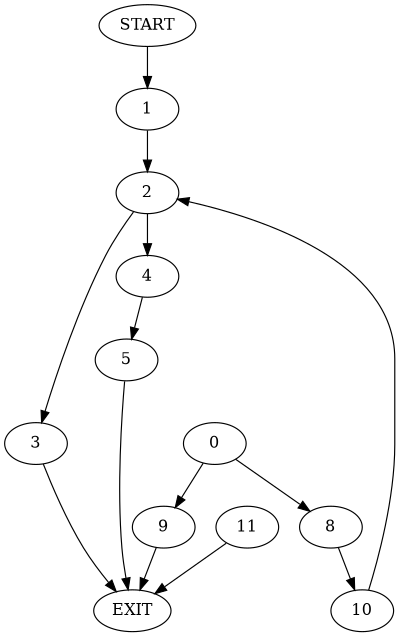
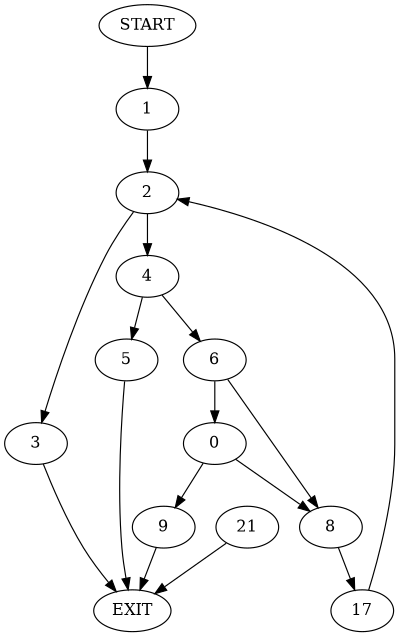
none -> (215, 360)
(247, 527) -> (247, 527)
(362, 611) -> (362, 611)
